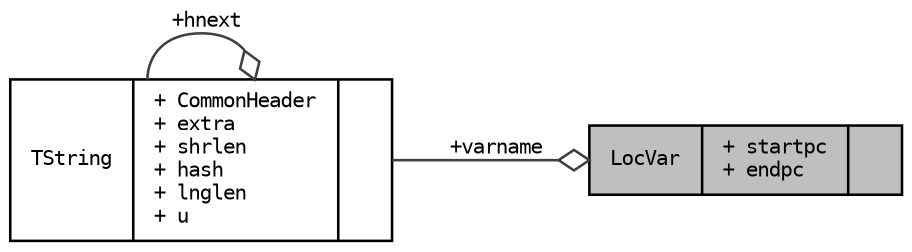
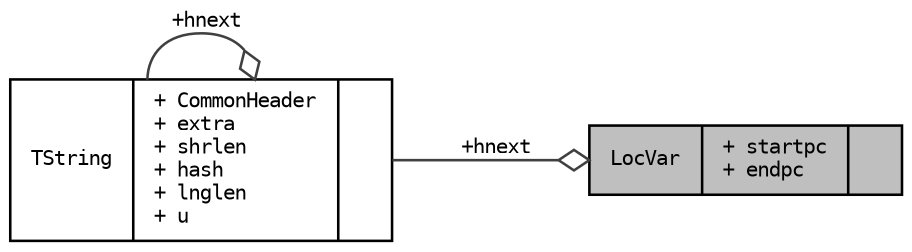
(491, 149) -> (491, 149)
